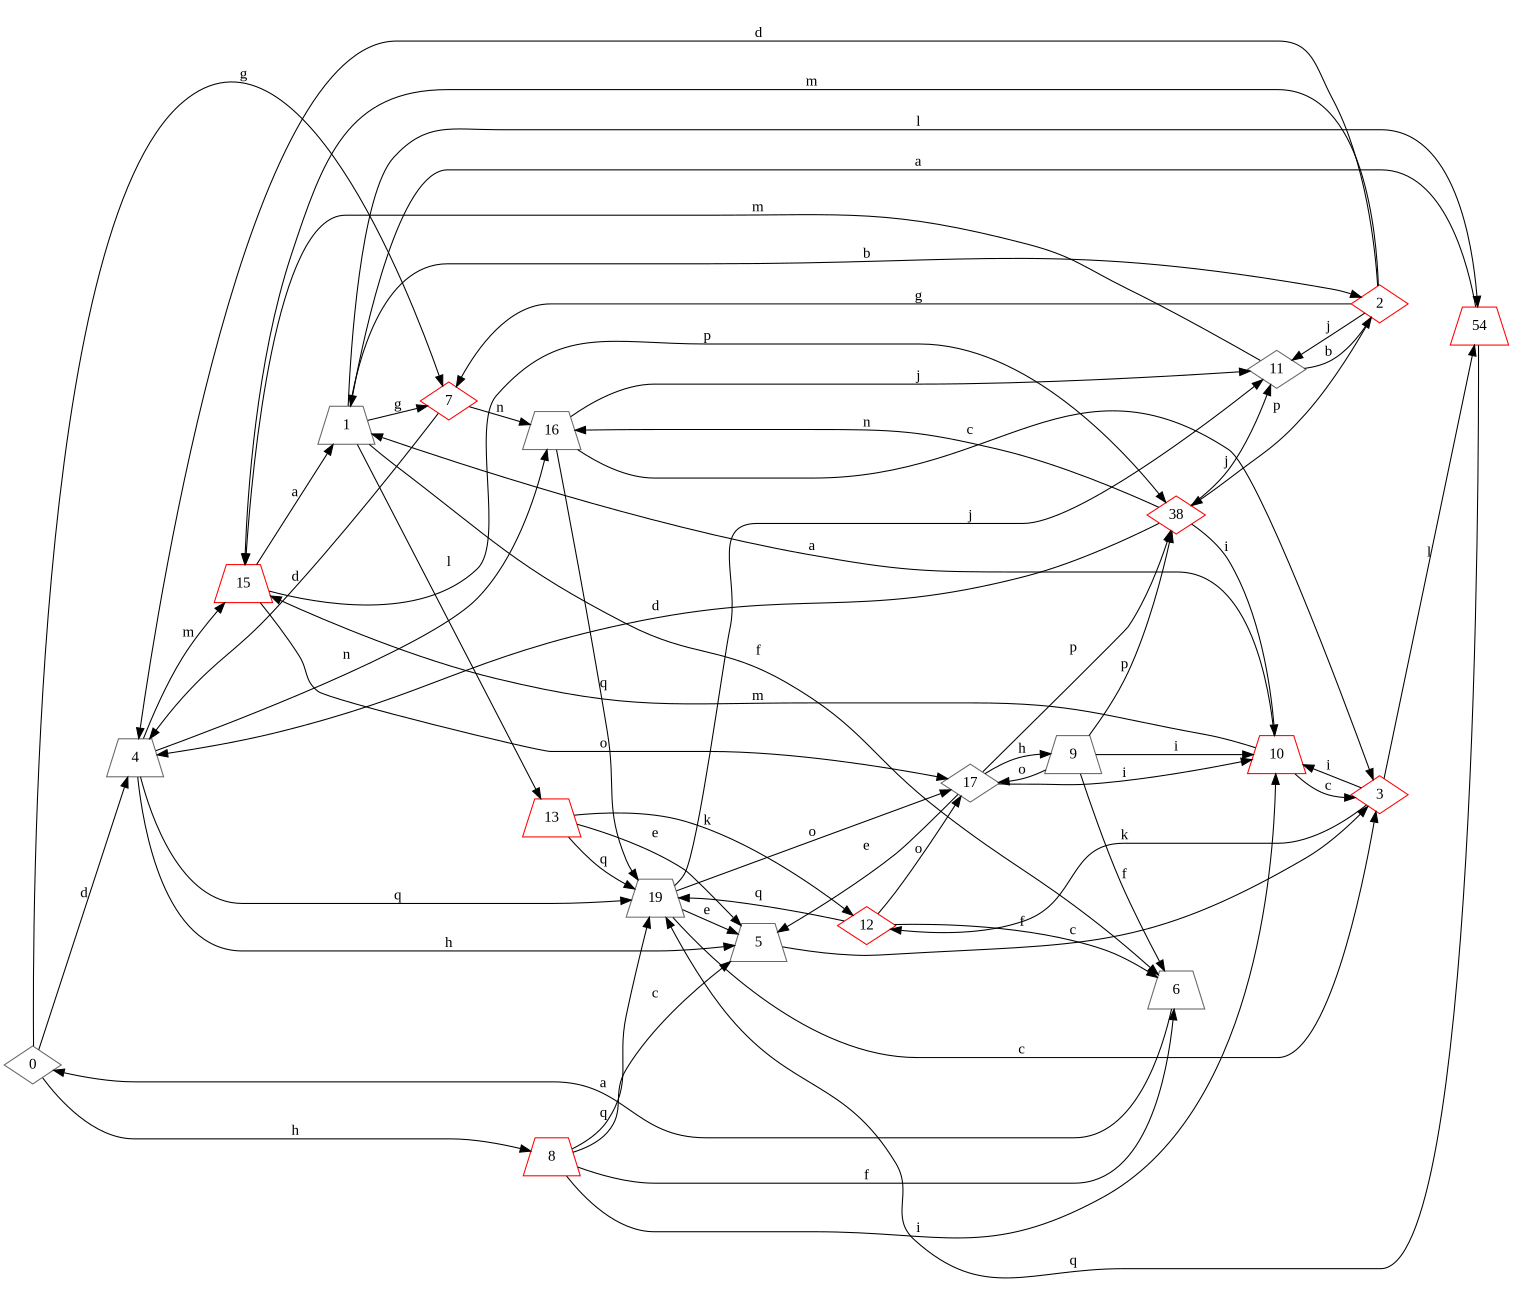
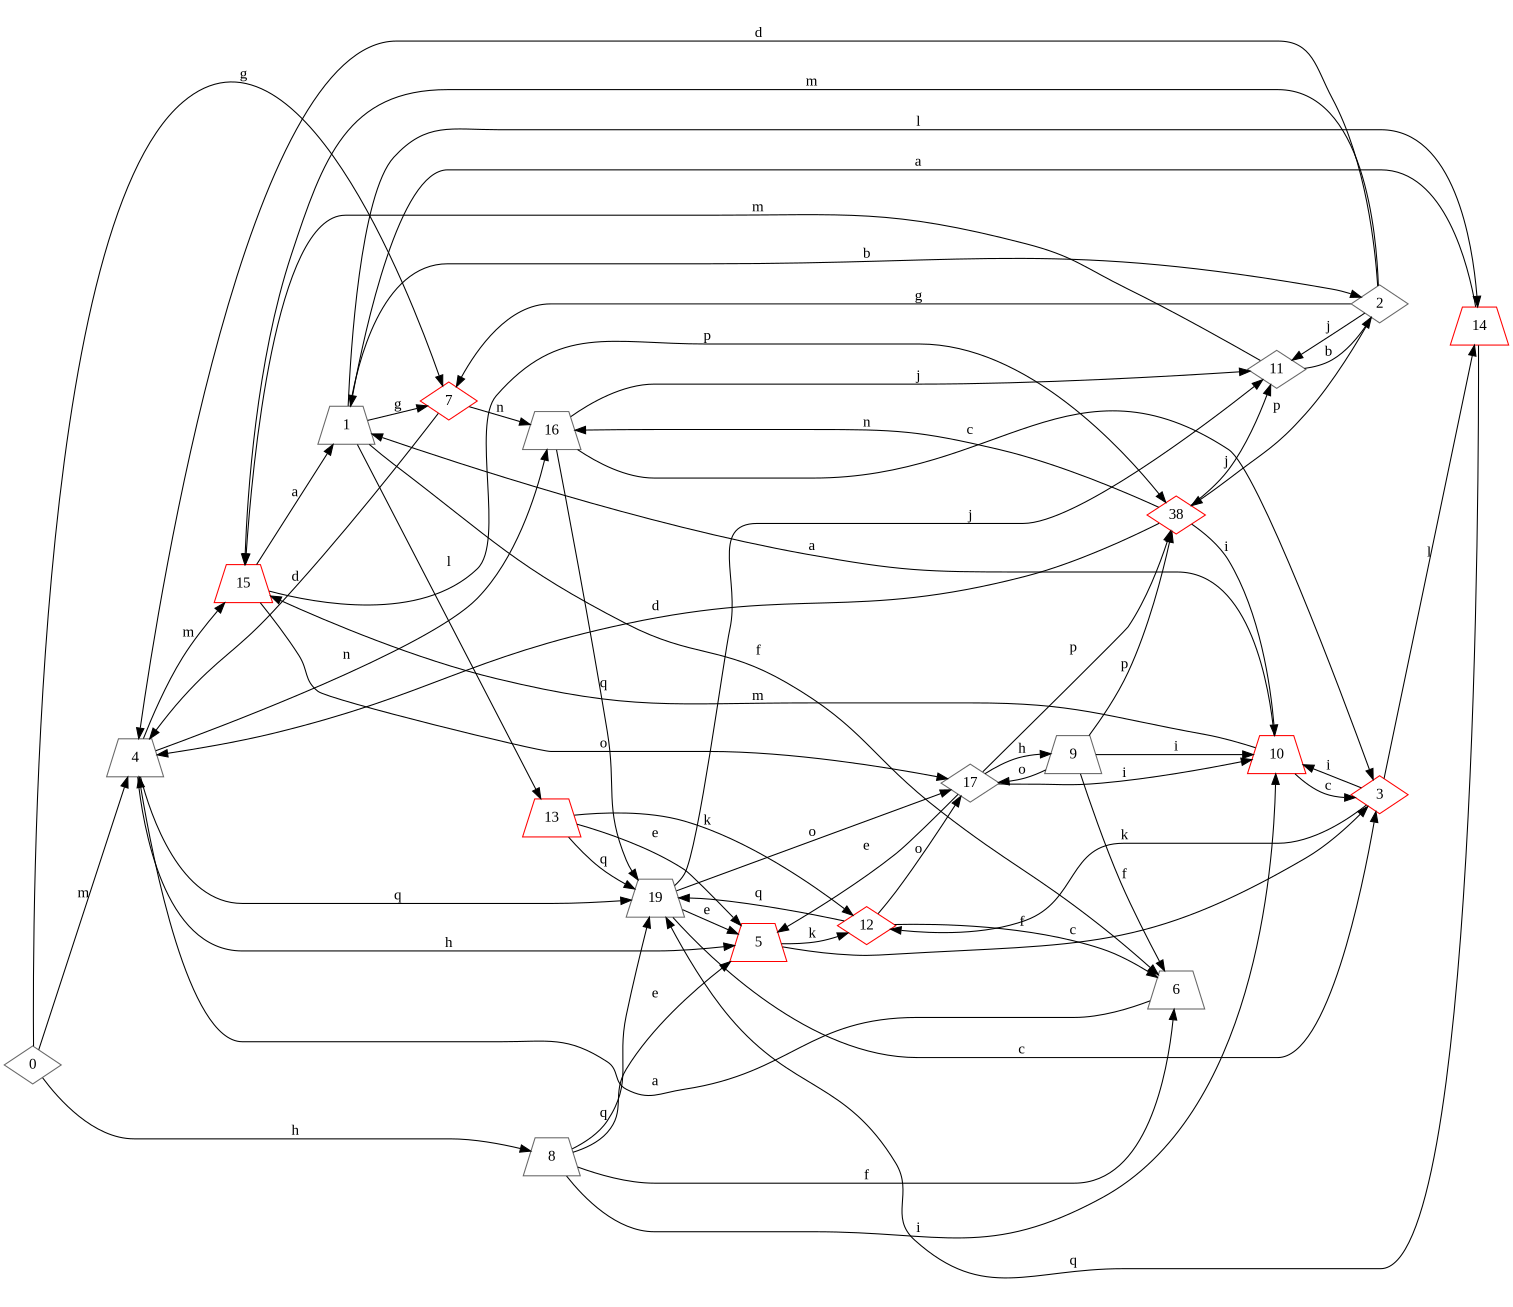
(1380, 304) -> (1380, 304)
(1479, 326) -> (1479, 326)
(84, 893) -> (84, 893)
(758, 943) -> (758, 943)
none -> (810, 943)
(655, 994) -> (655, 994)
(651, 1124) -> (572, 1045)
(552, 1157) -> (552, 1157)
